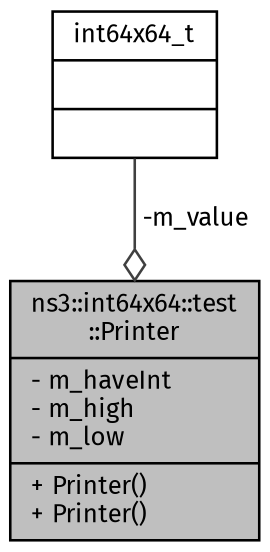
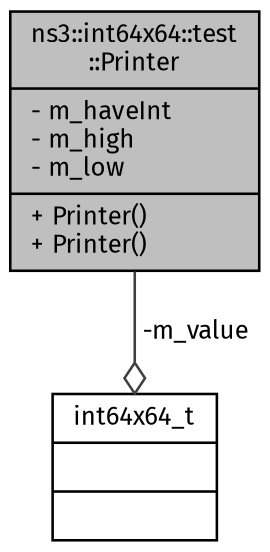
(135, 204) -> (135, 317)
